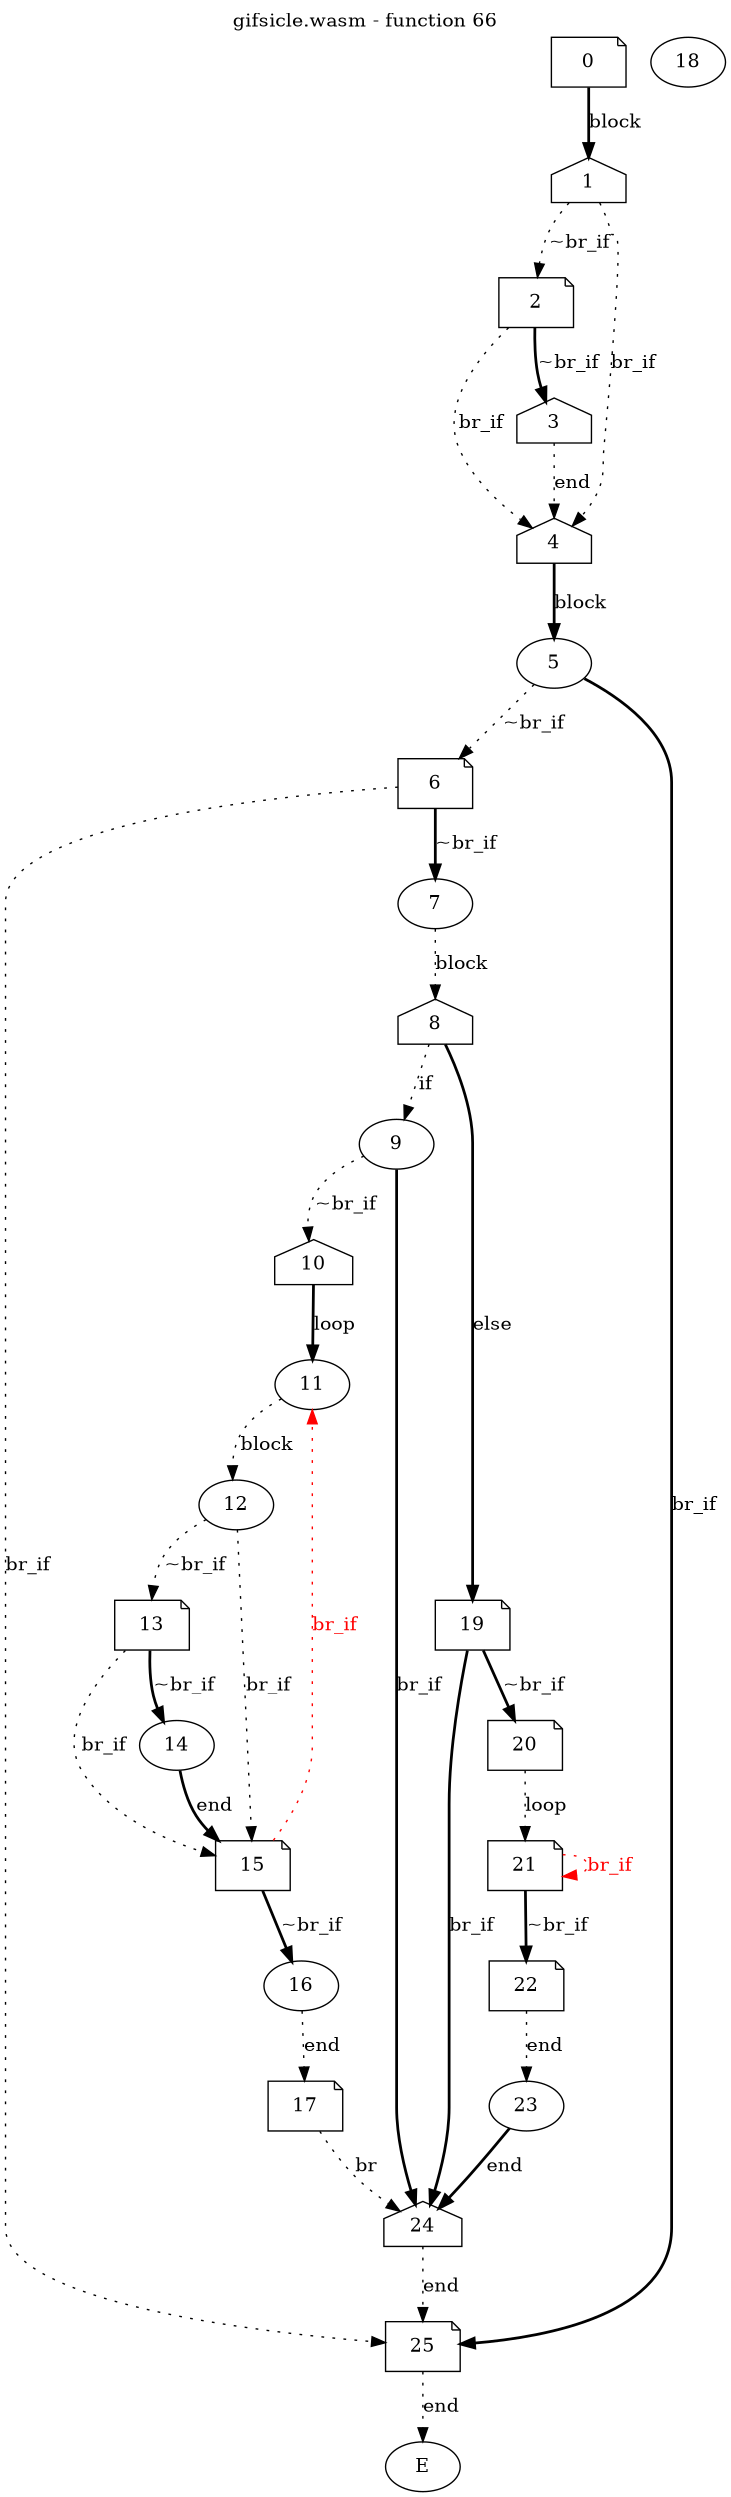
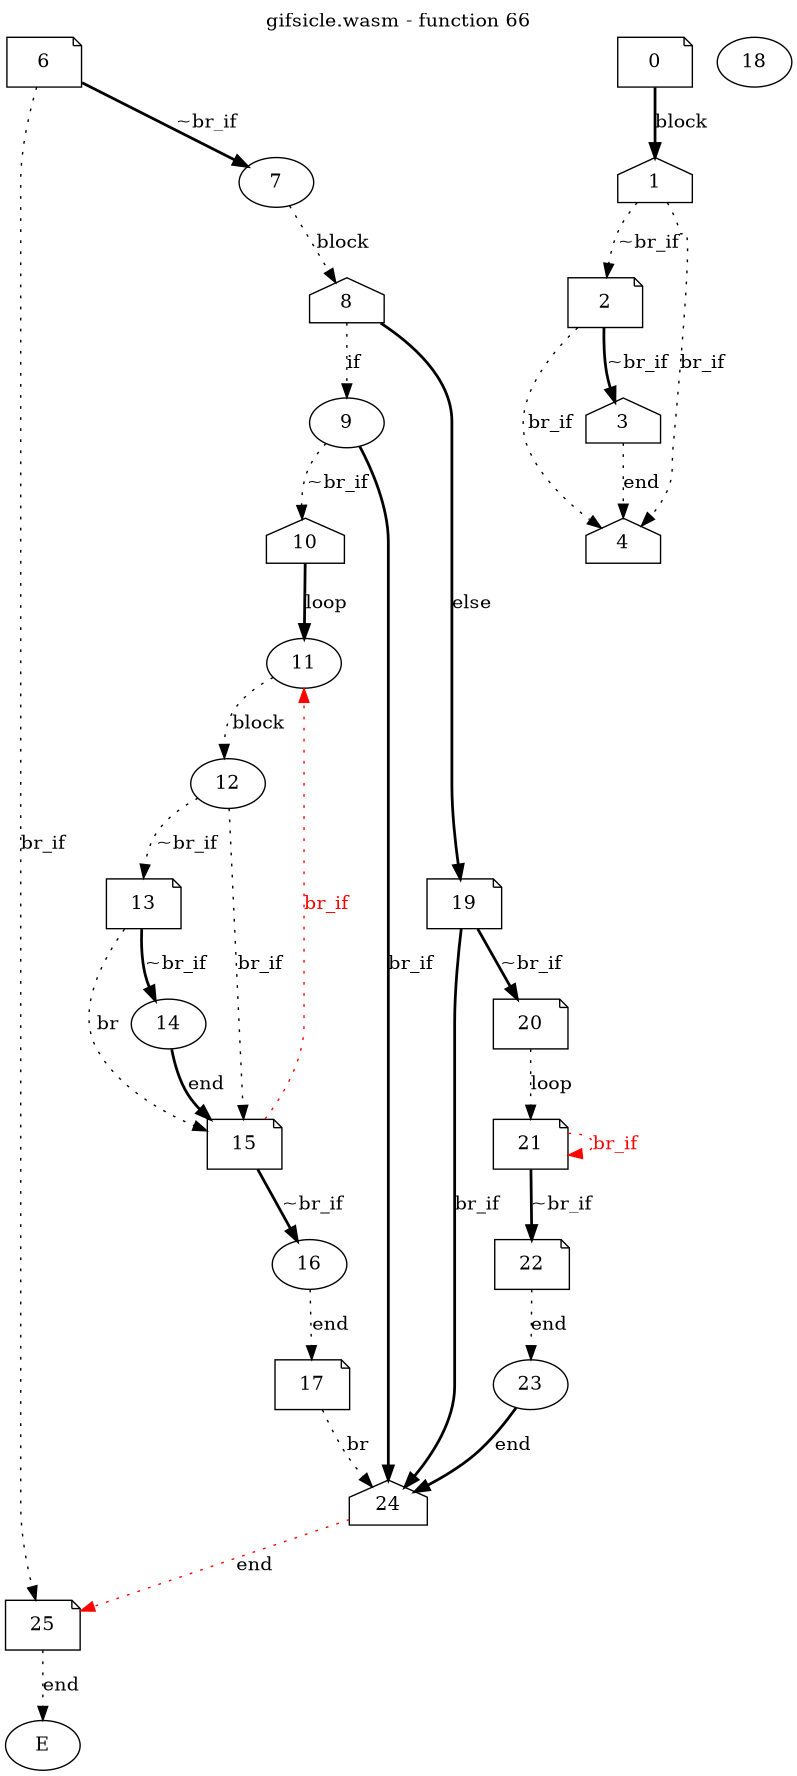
(554, 663) -> none
(104, 1745) -> (108, 1024)
(423, 2277) -> (222, 1563)
